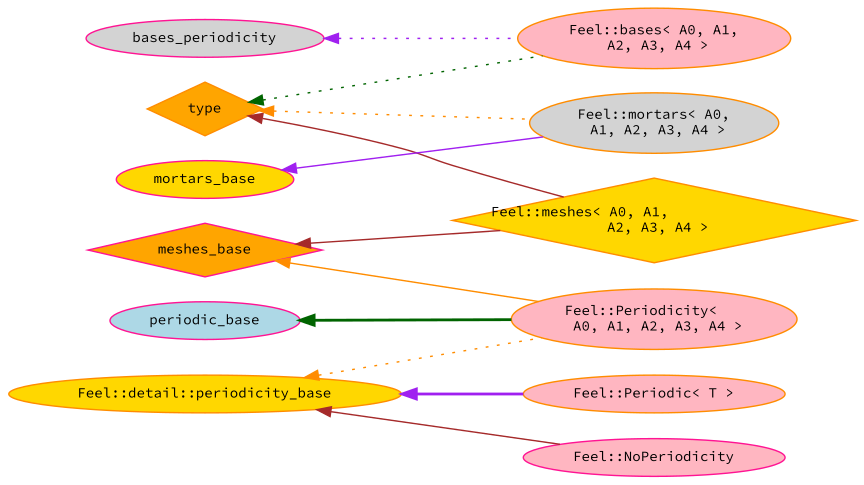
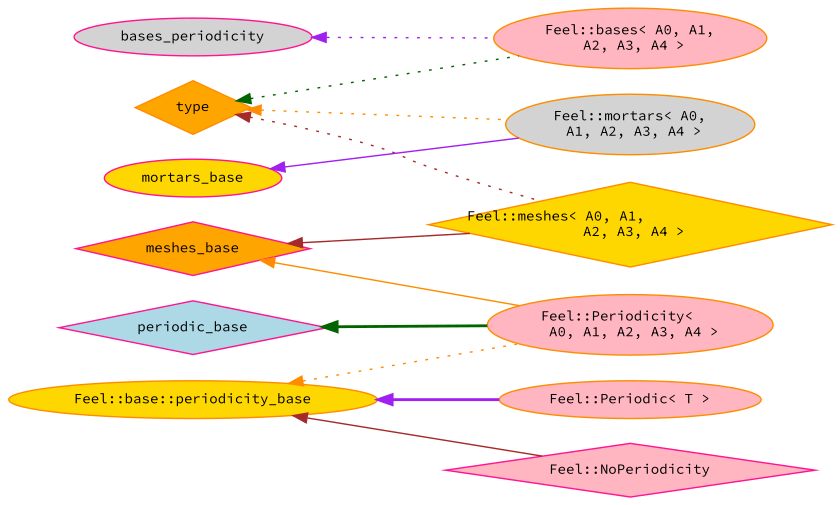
(392, 146) -> (375, 146)
(205, 321) -> (193, 328)
(205, 394) -> (193, 400)
(654, 458) -> (630, 470)
